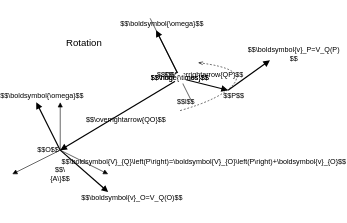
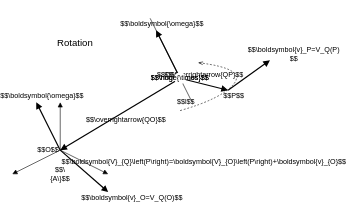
(84, 43) -> (75, 43)
